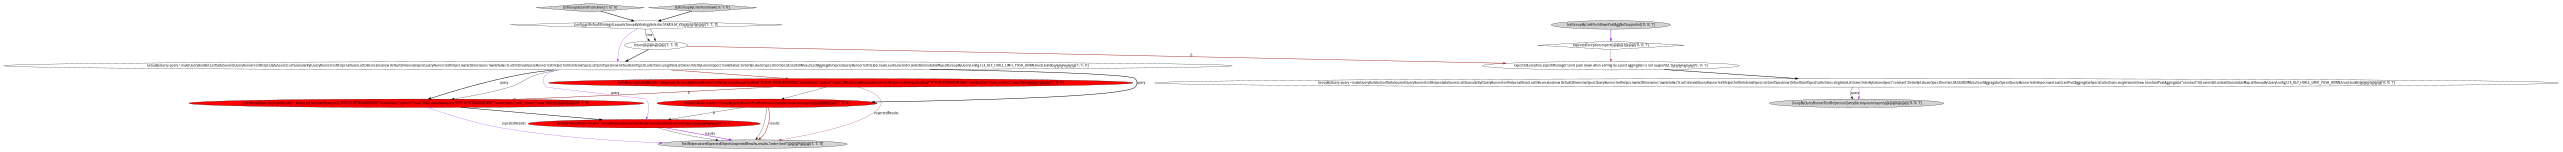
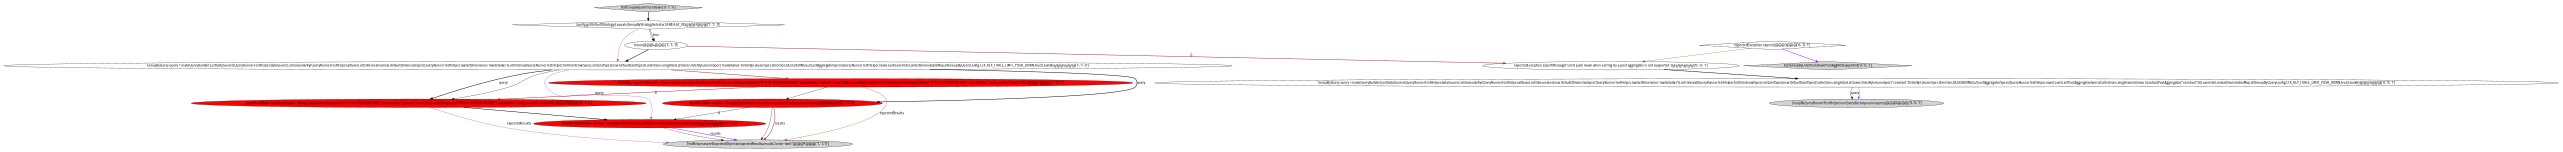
(590, 8) -> none
(1611, 25) -> (1828, 66)
(1611, 34) -> (1799, 55)
